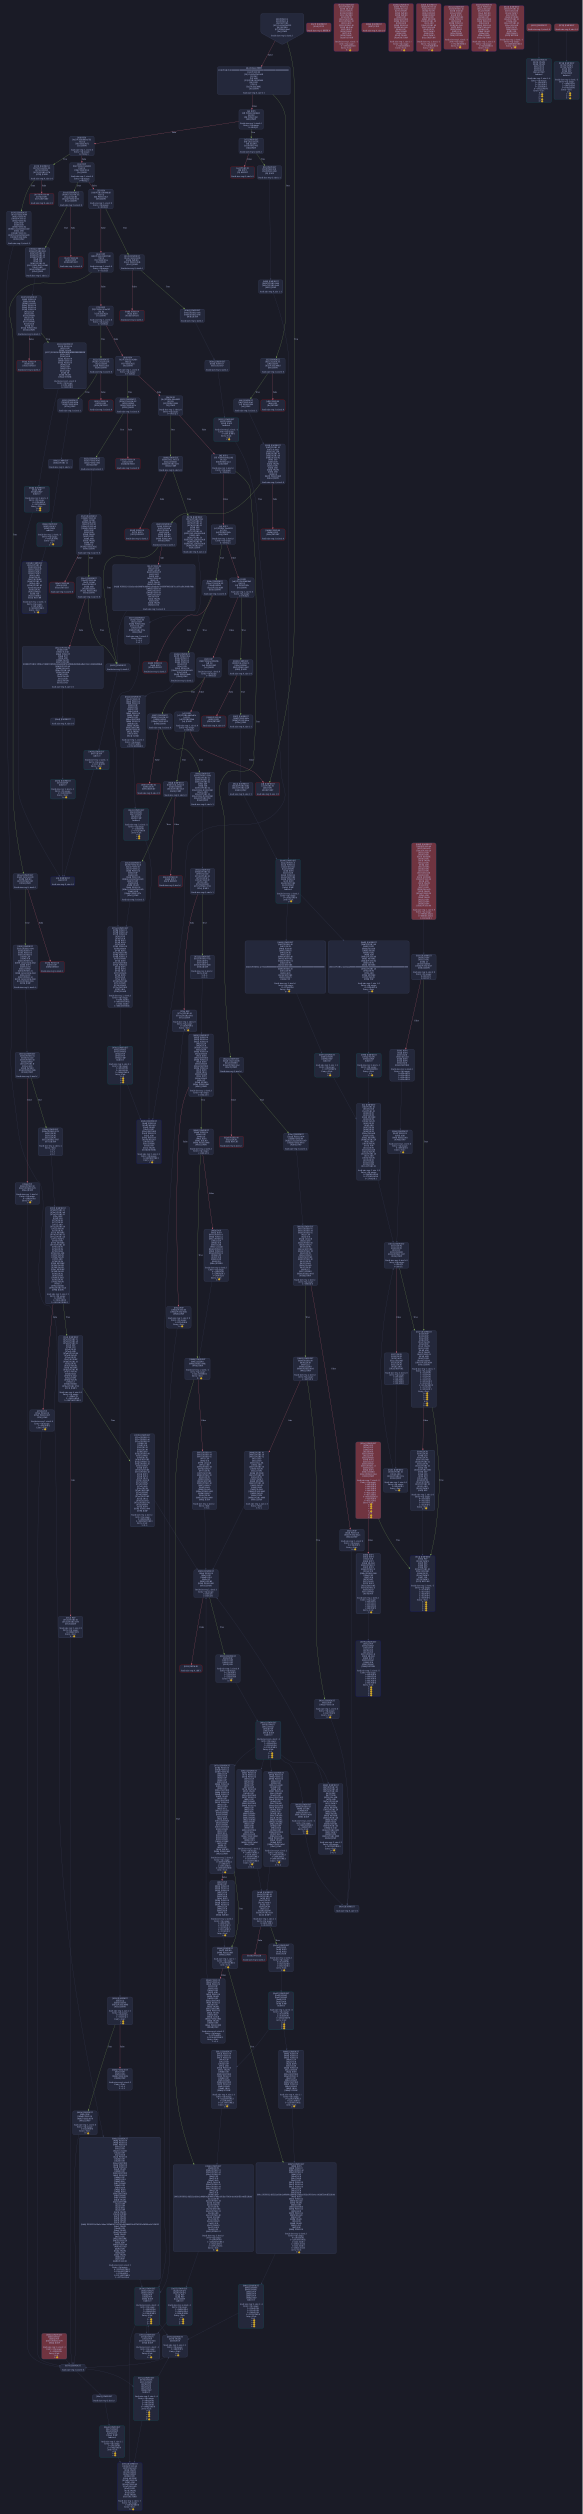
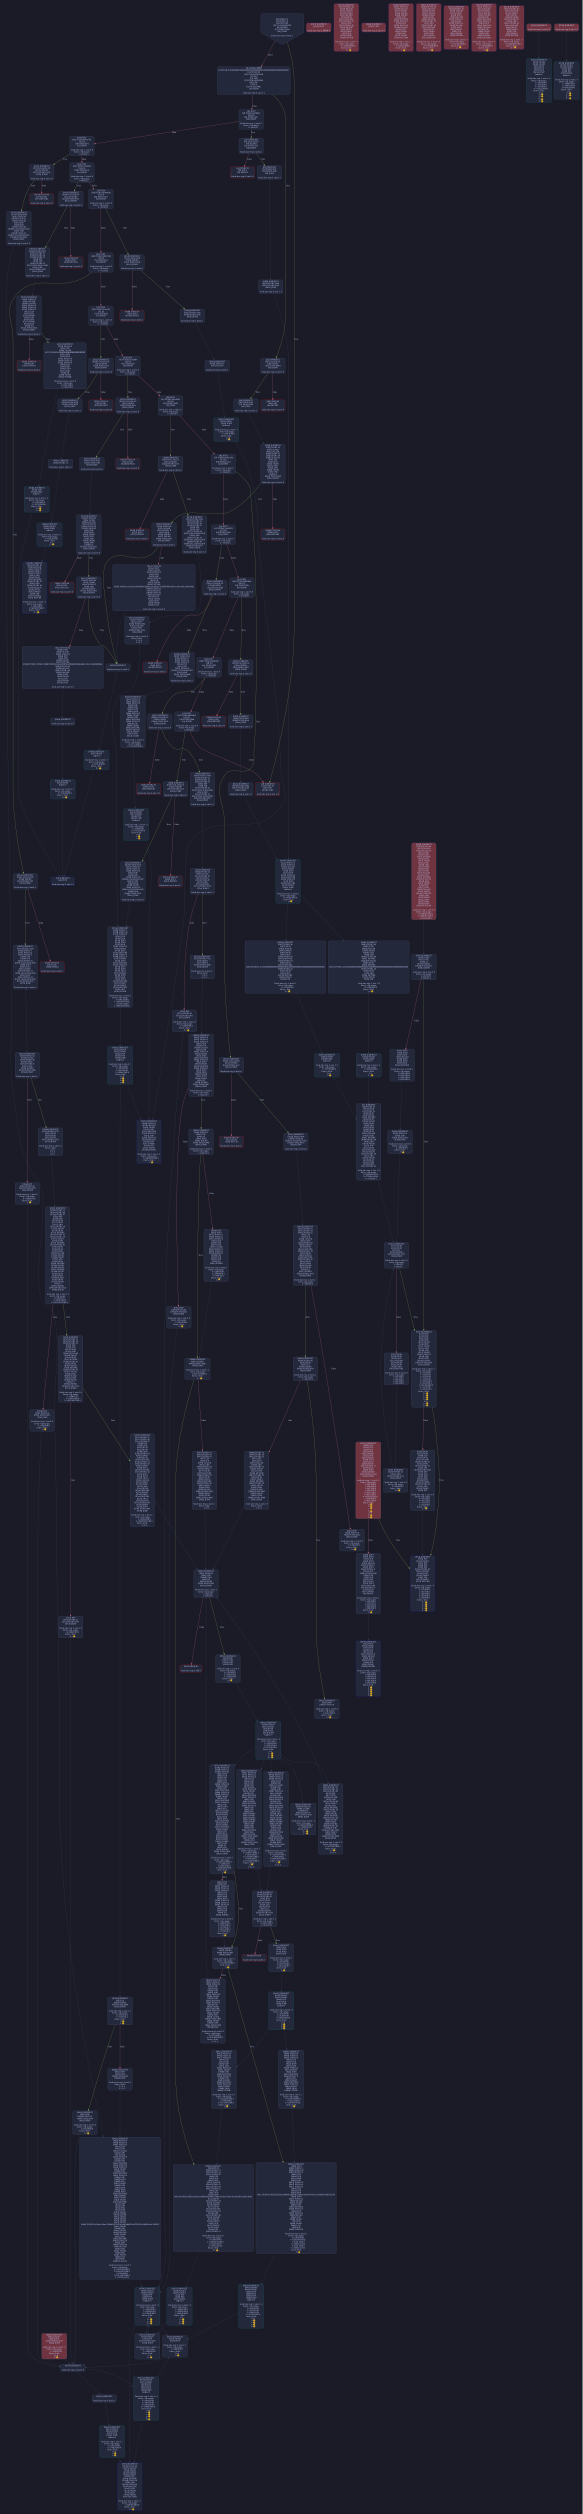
(347, 1909) -> none
